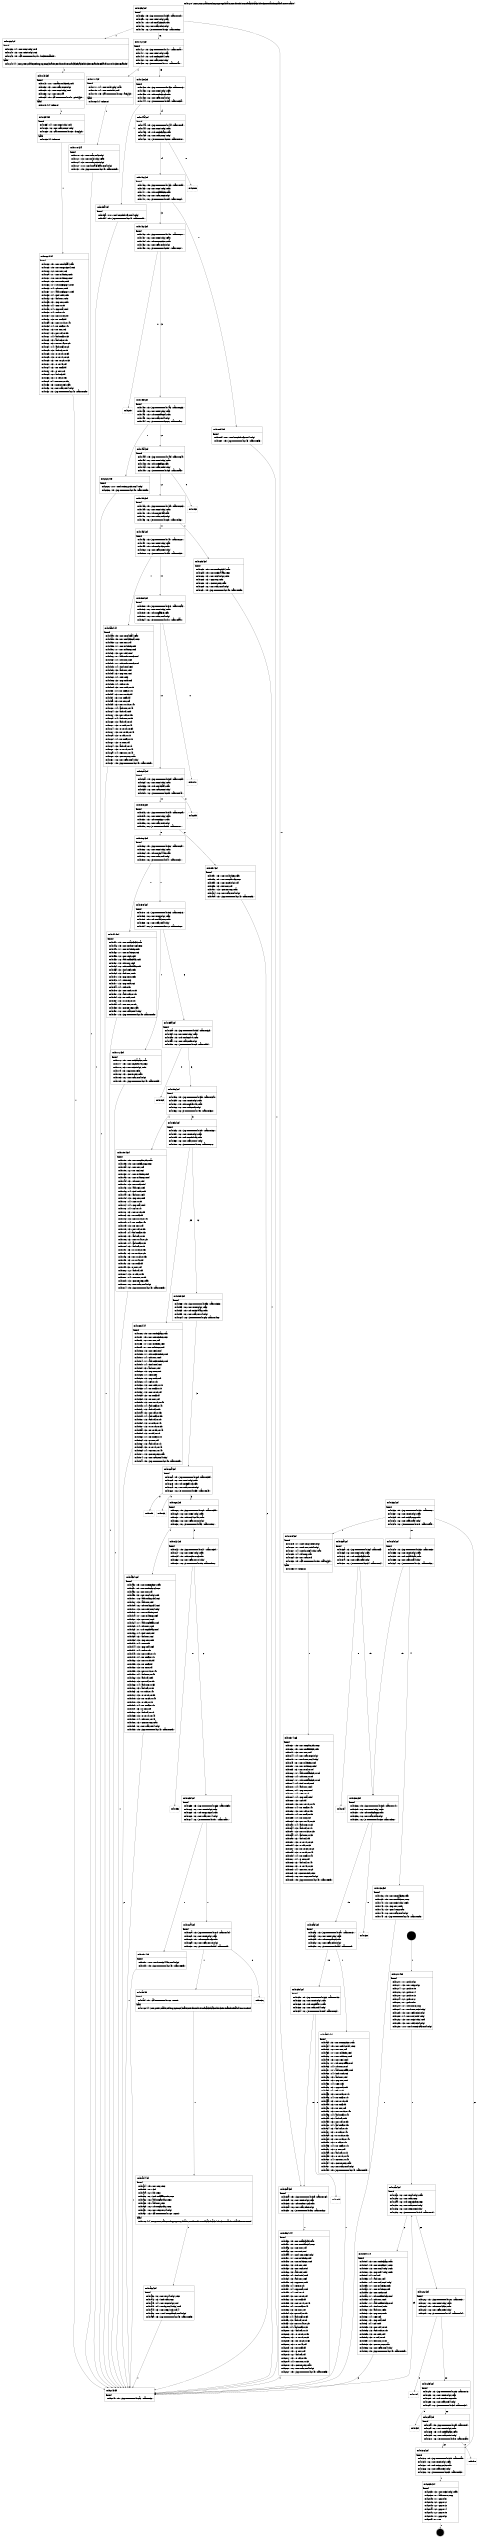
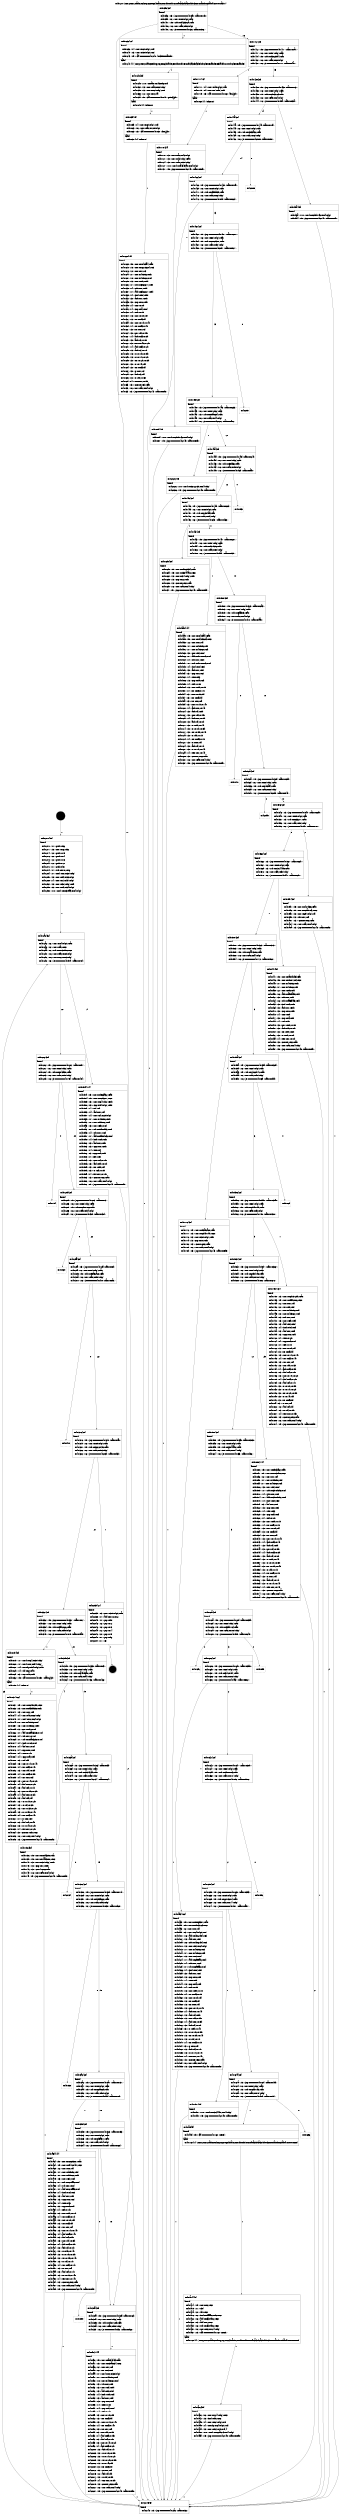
(381, 1679) -> (84, 1718)
(473, 1974) -> (79, 1533)
